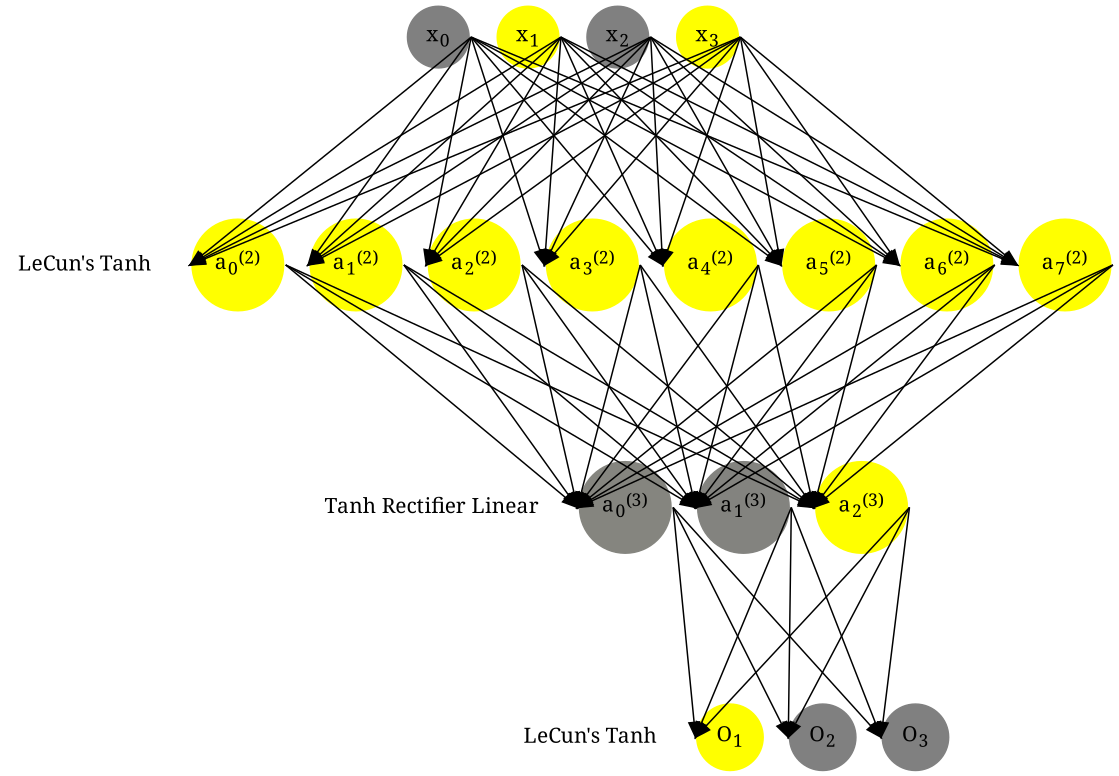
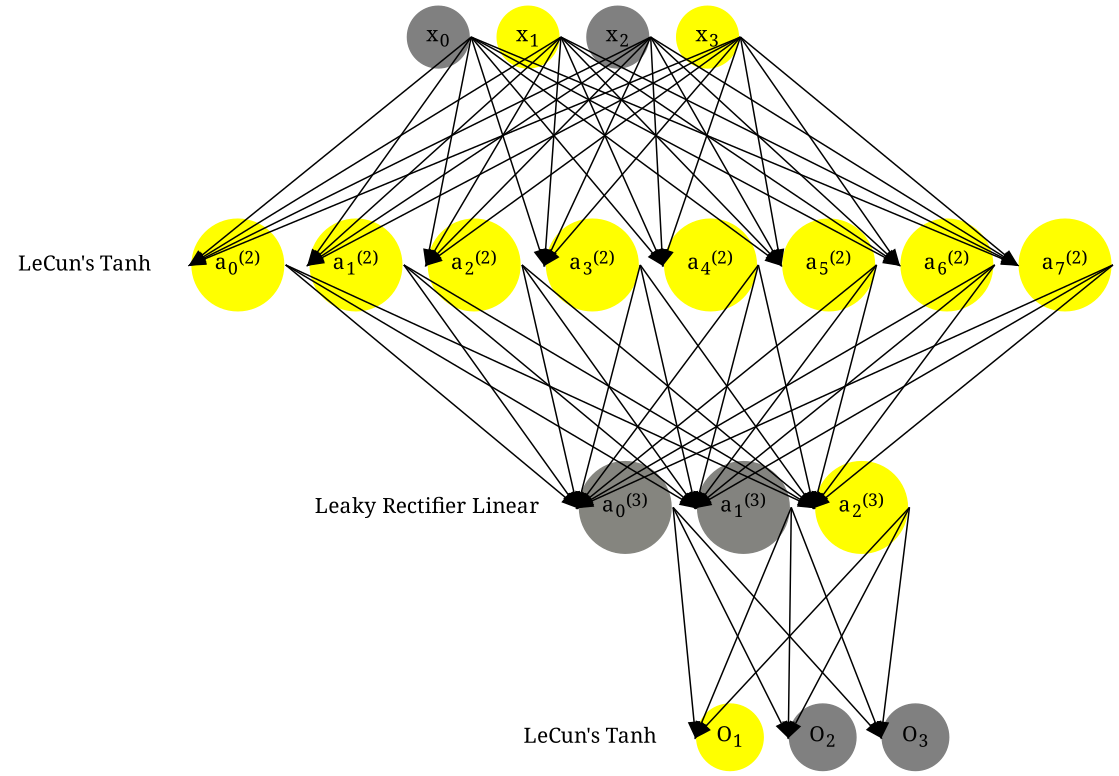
(432, 507) -> (428, 507)
